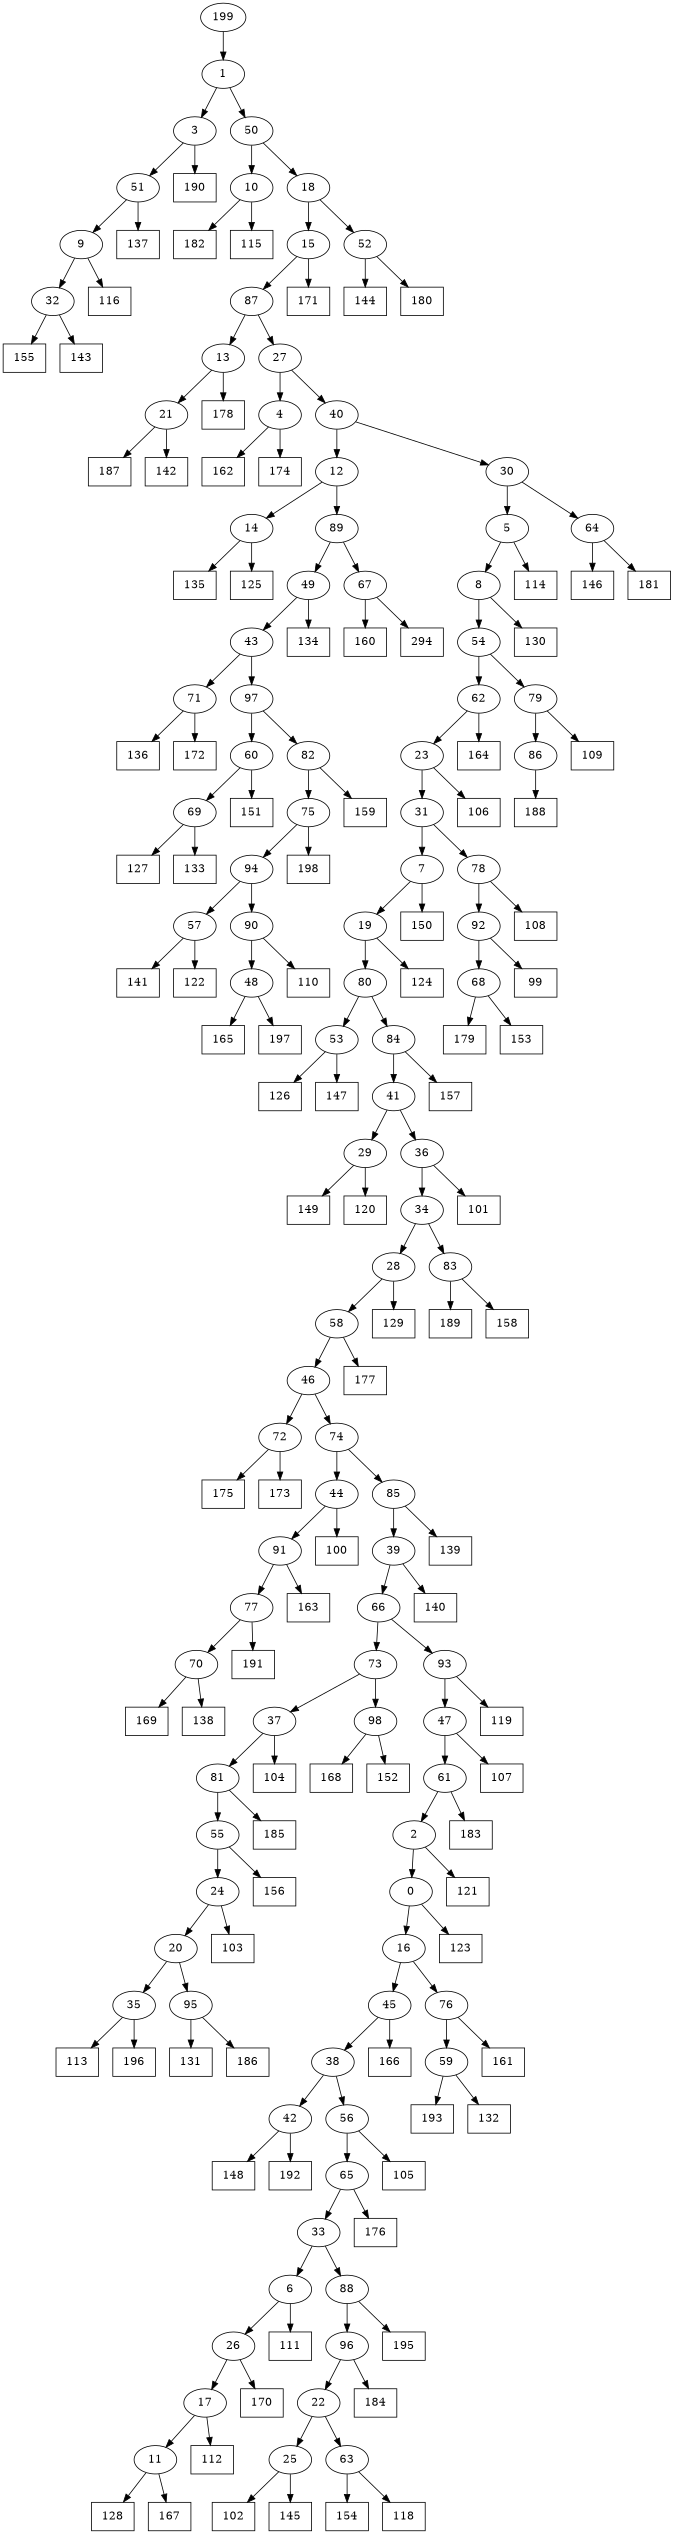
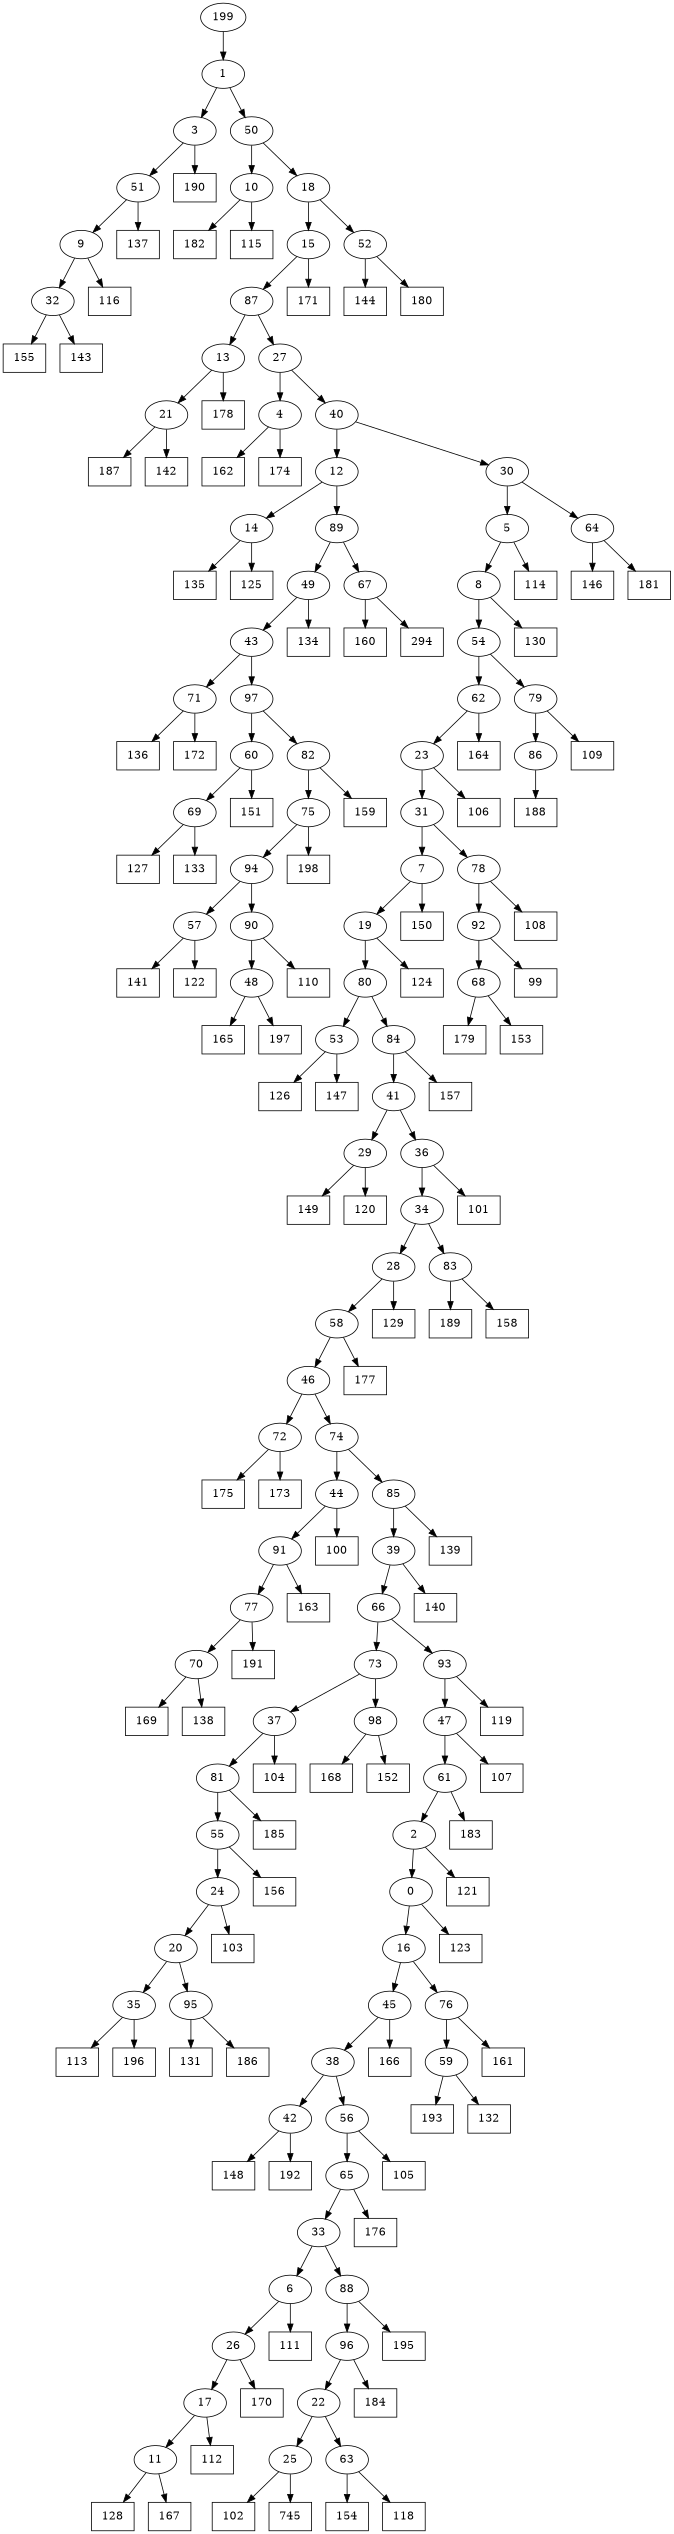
(290, 2517) -> (290, 2517)
